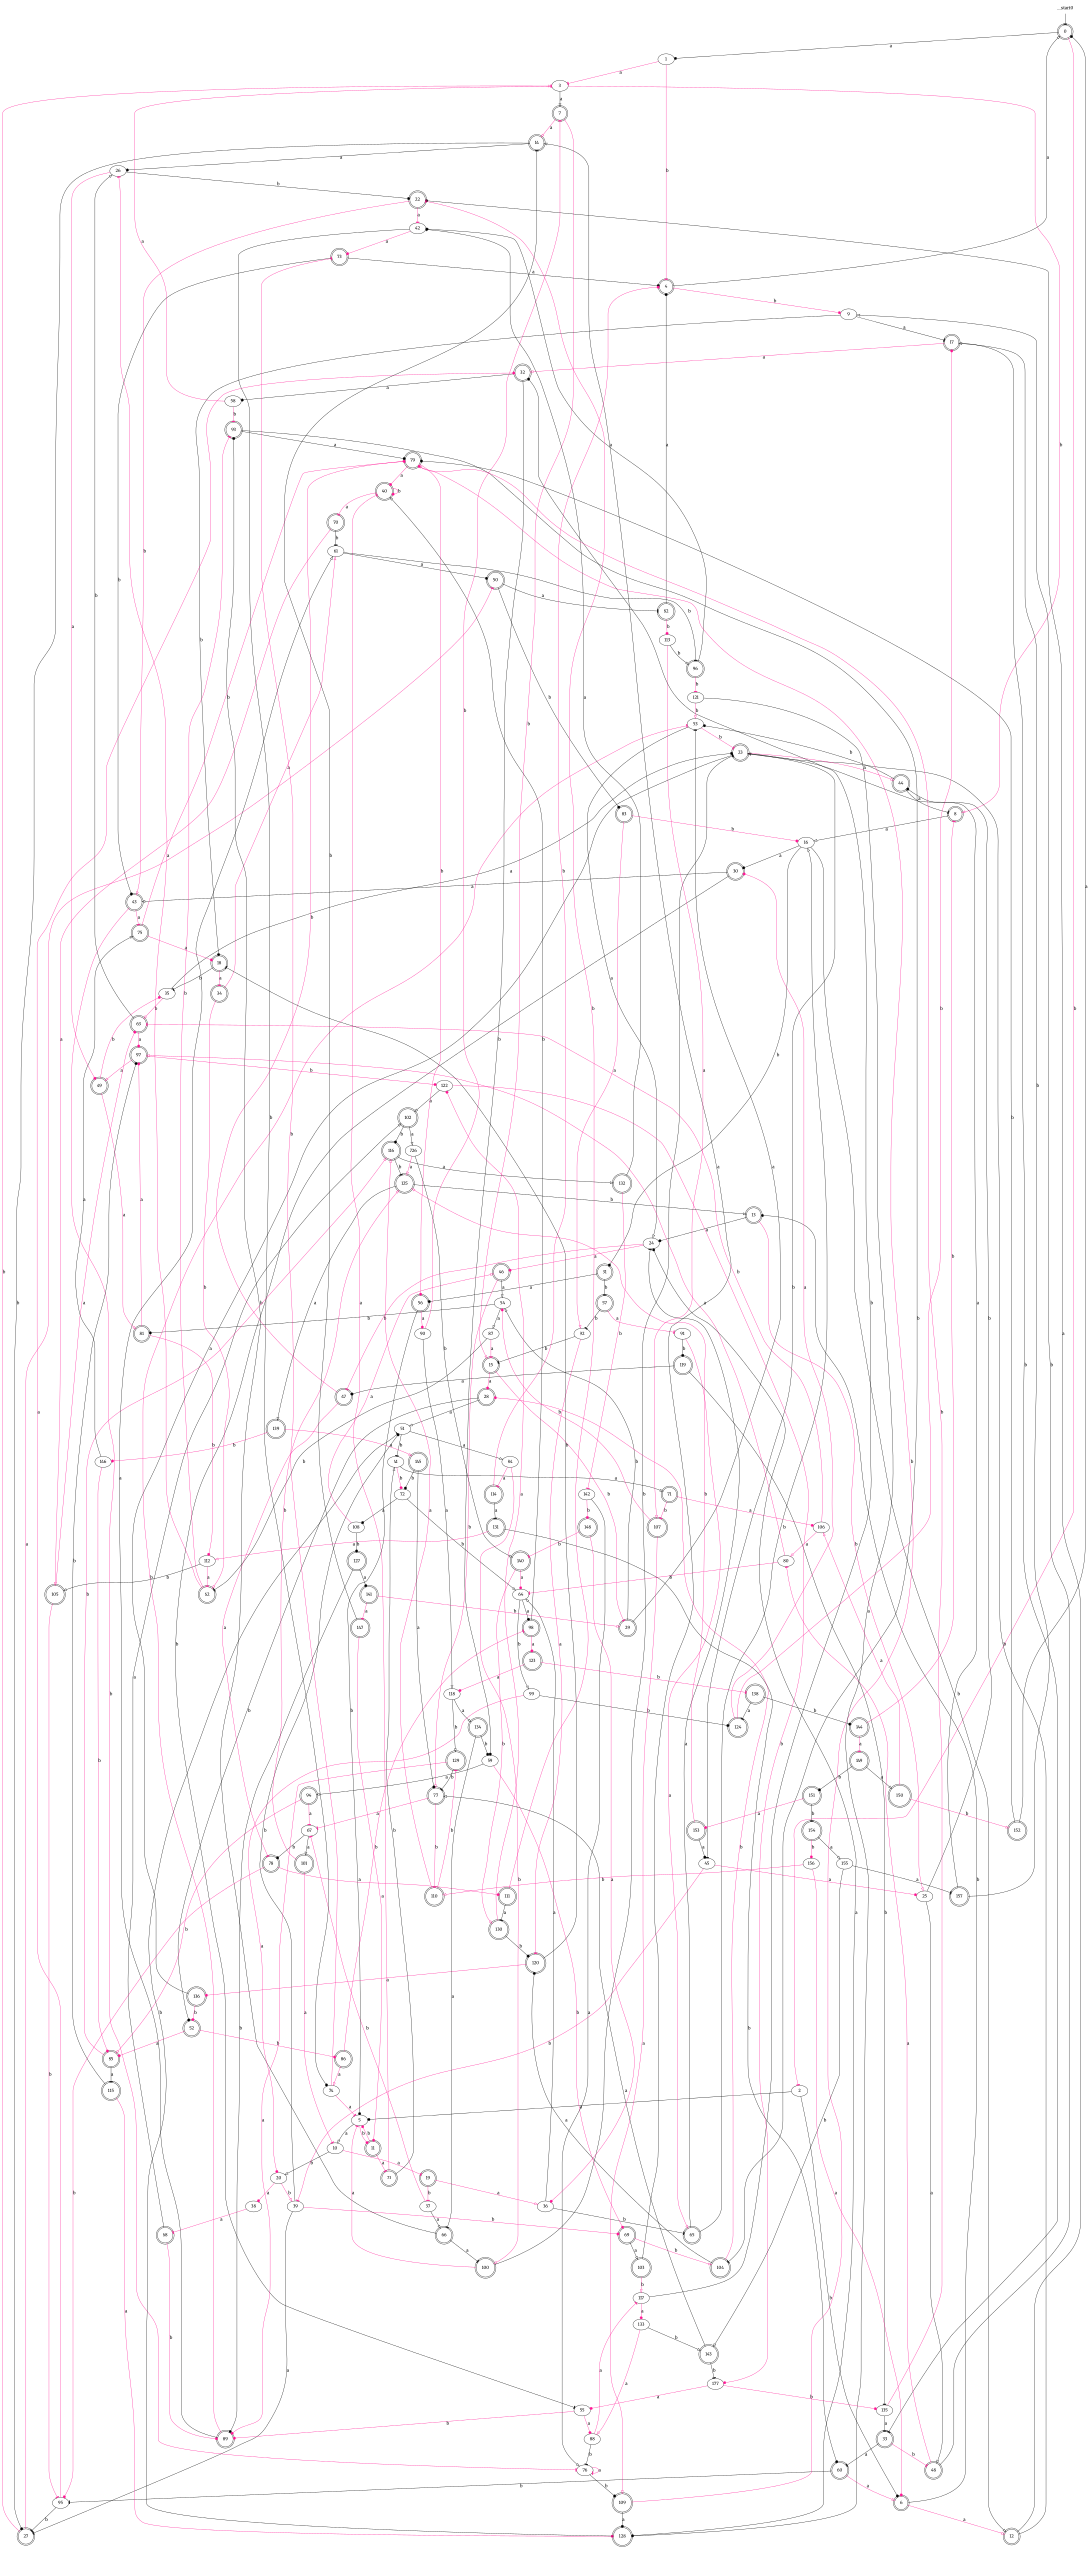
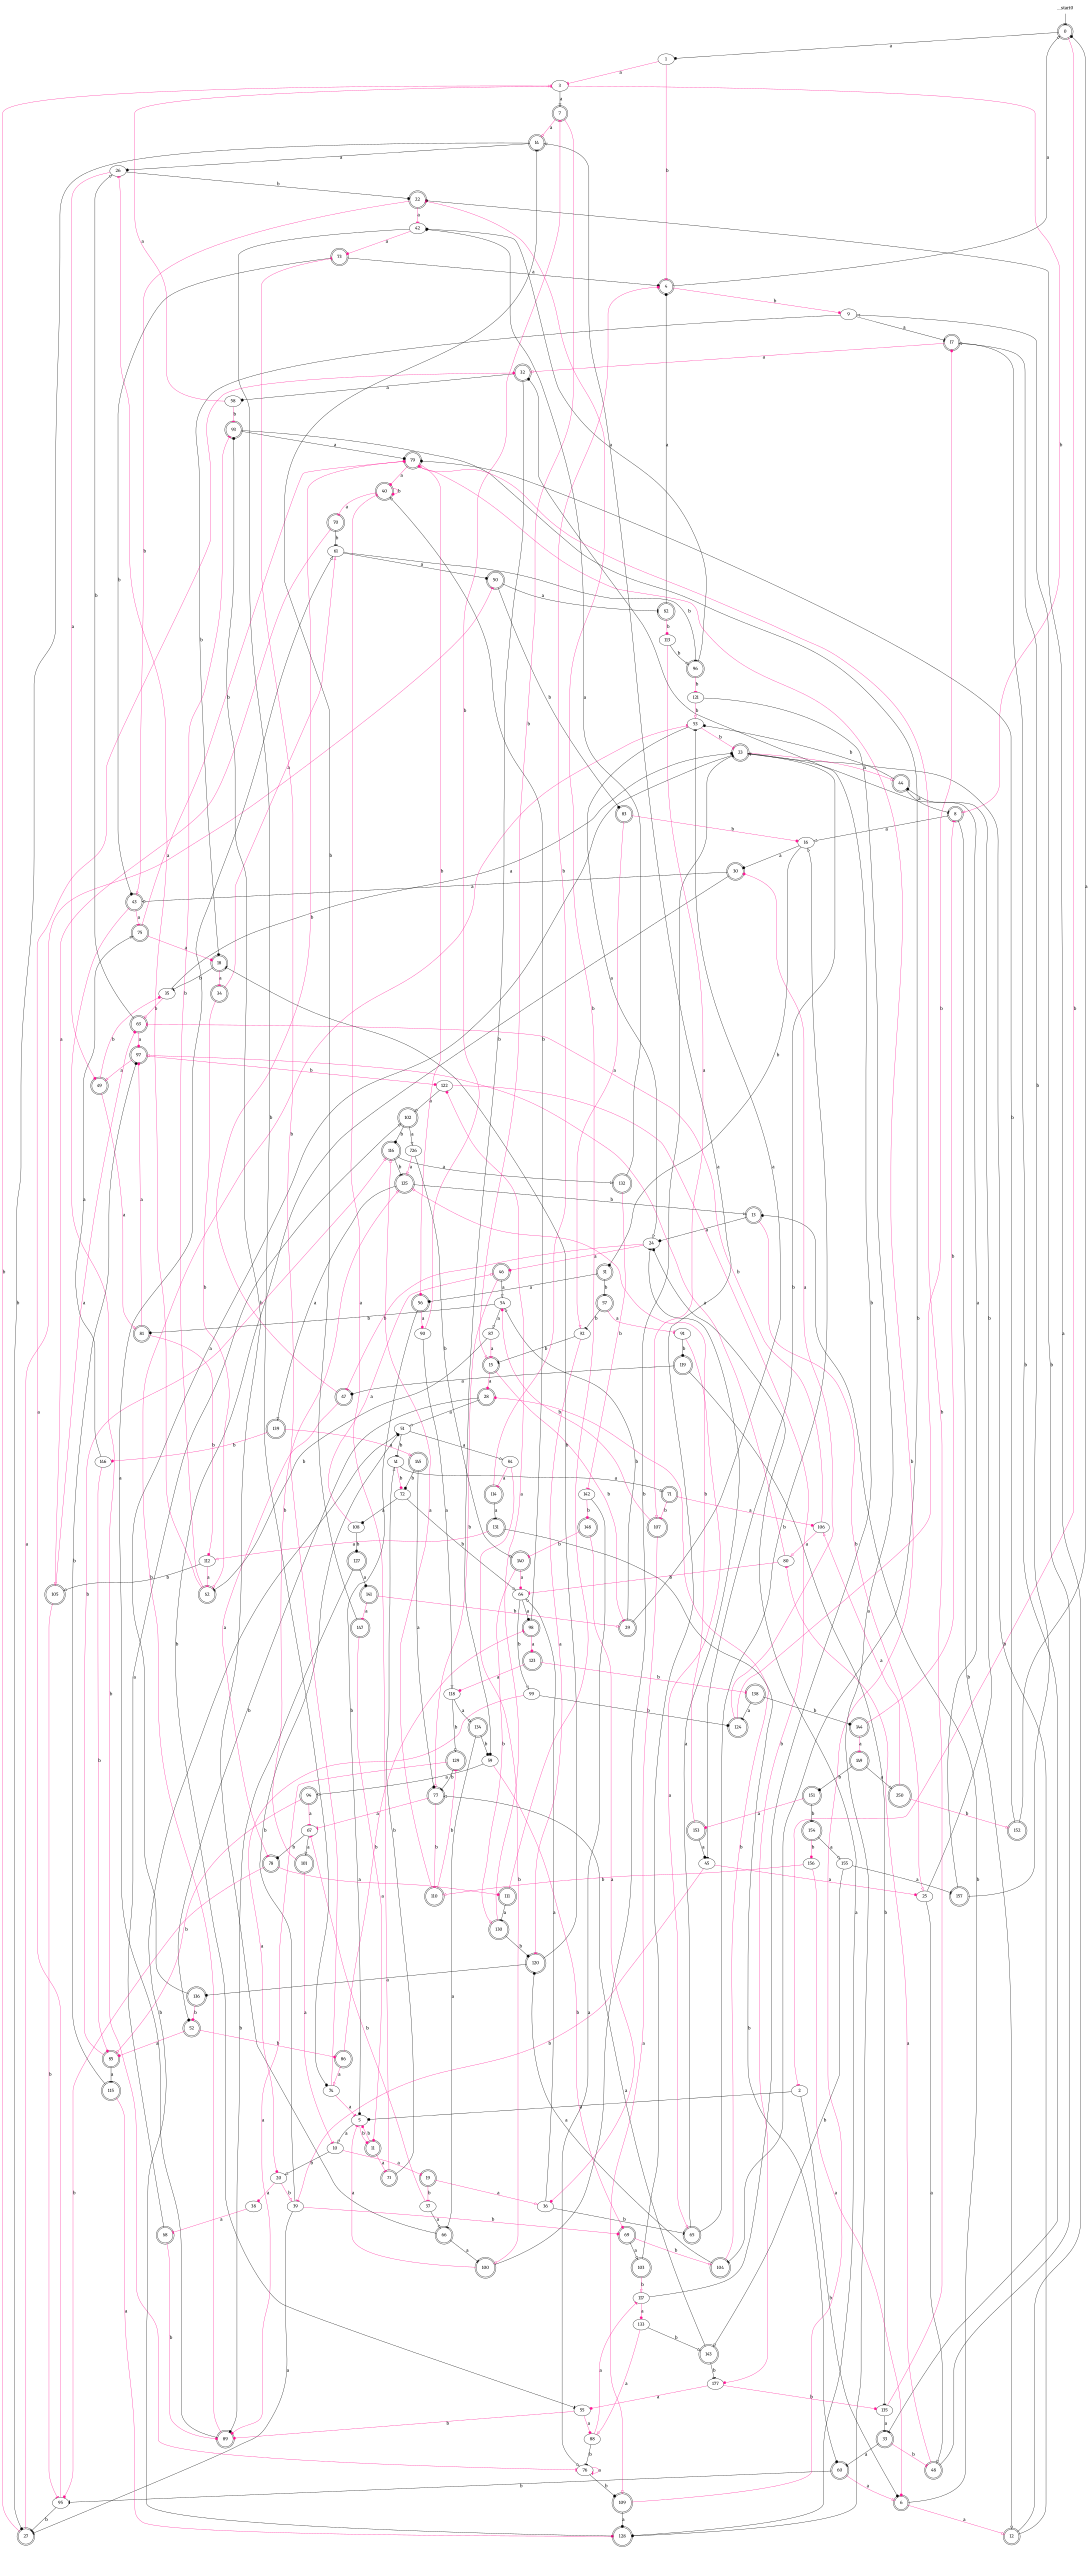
(951, 1684) -> (967, 1675)
(900, 1796) -> (900, 1796)
(367, 1980) -> (367, 1980)
